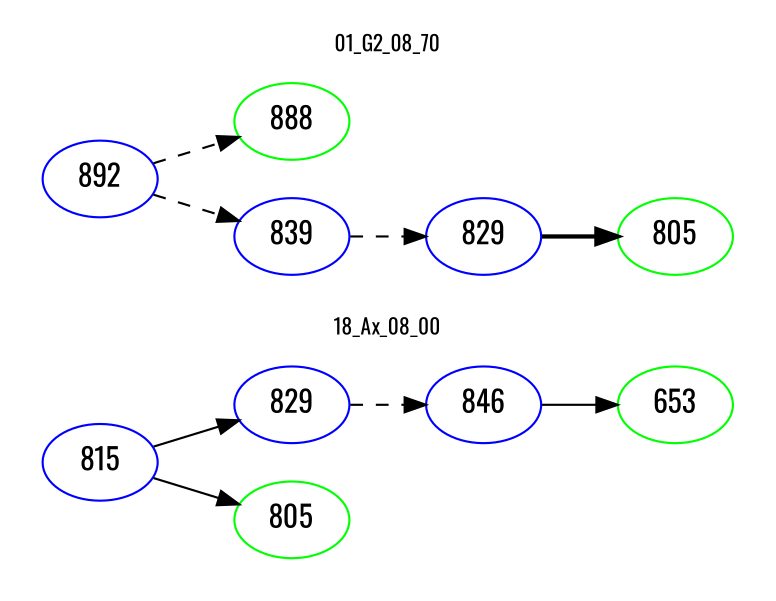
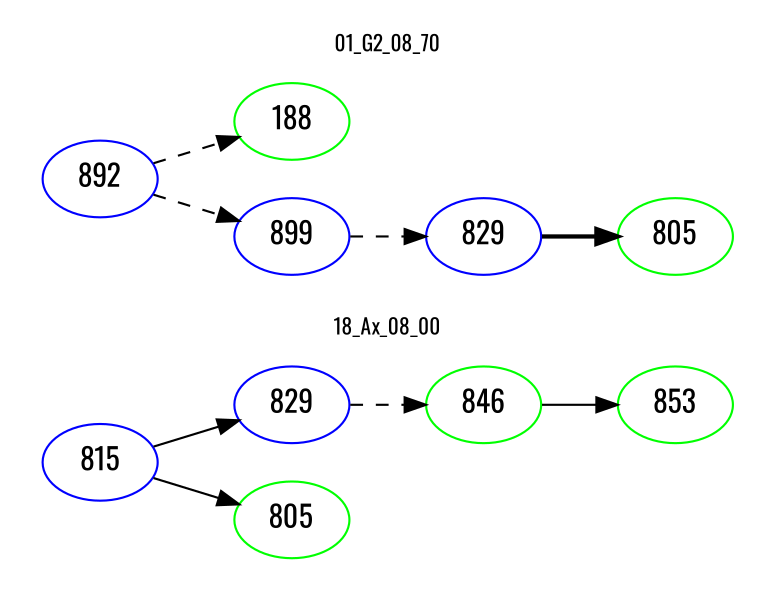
(292, 121) -> (292, 121)
(292, 236) -> (292, 236)
(484, 405) -> (484, 405)
(675, 405) -> (675, 405)
